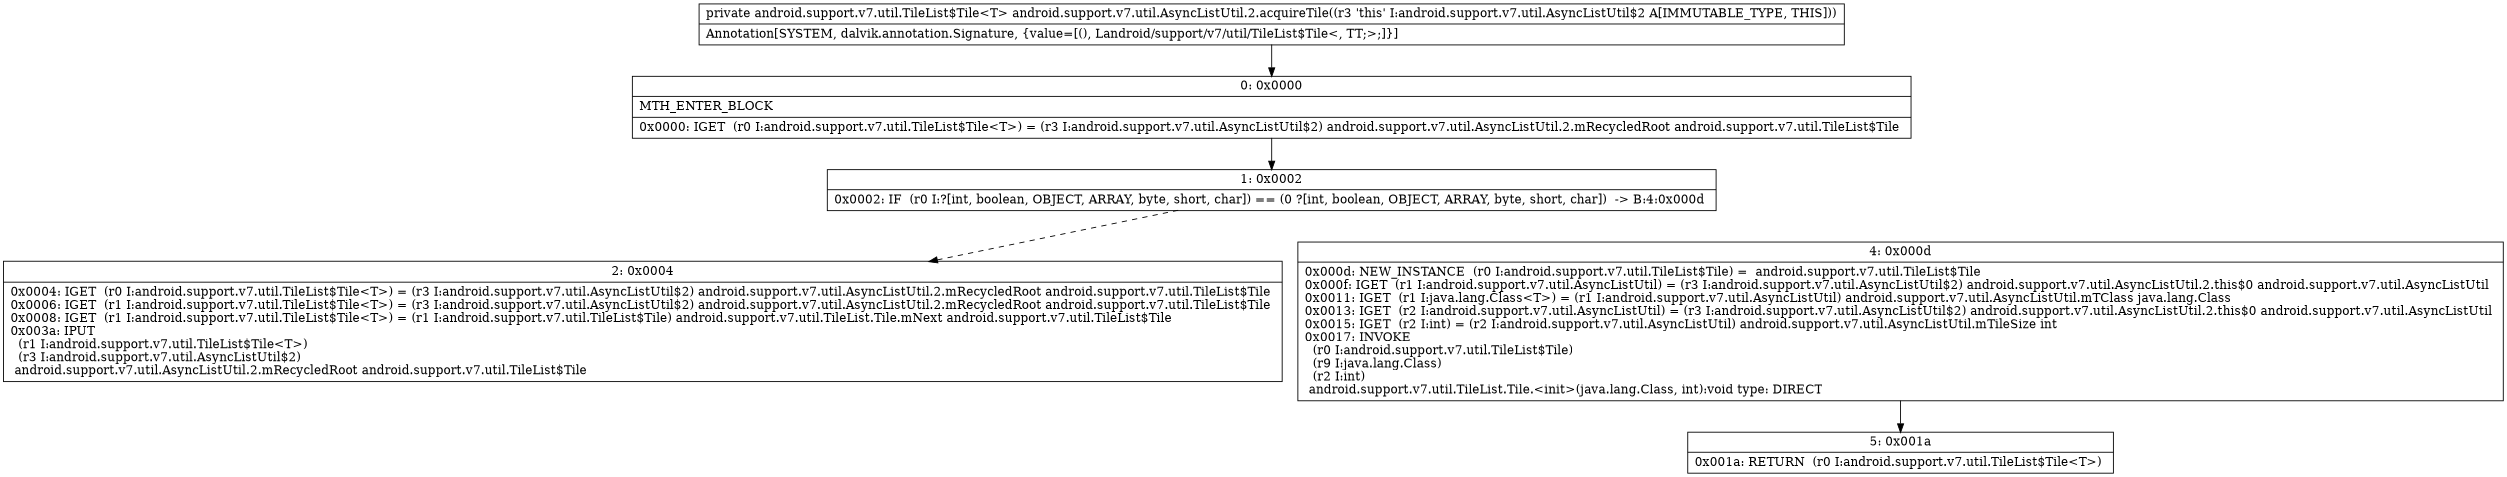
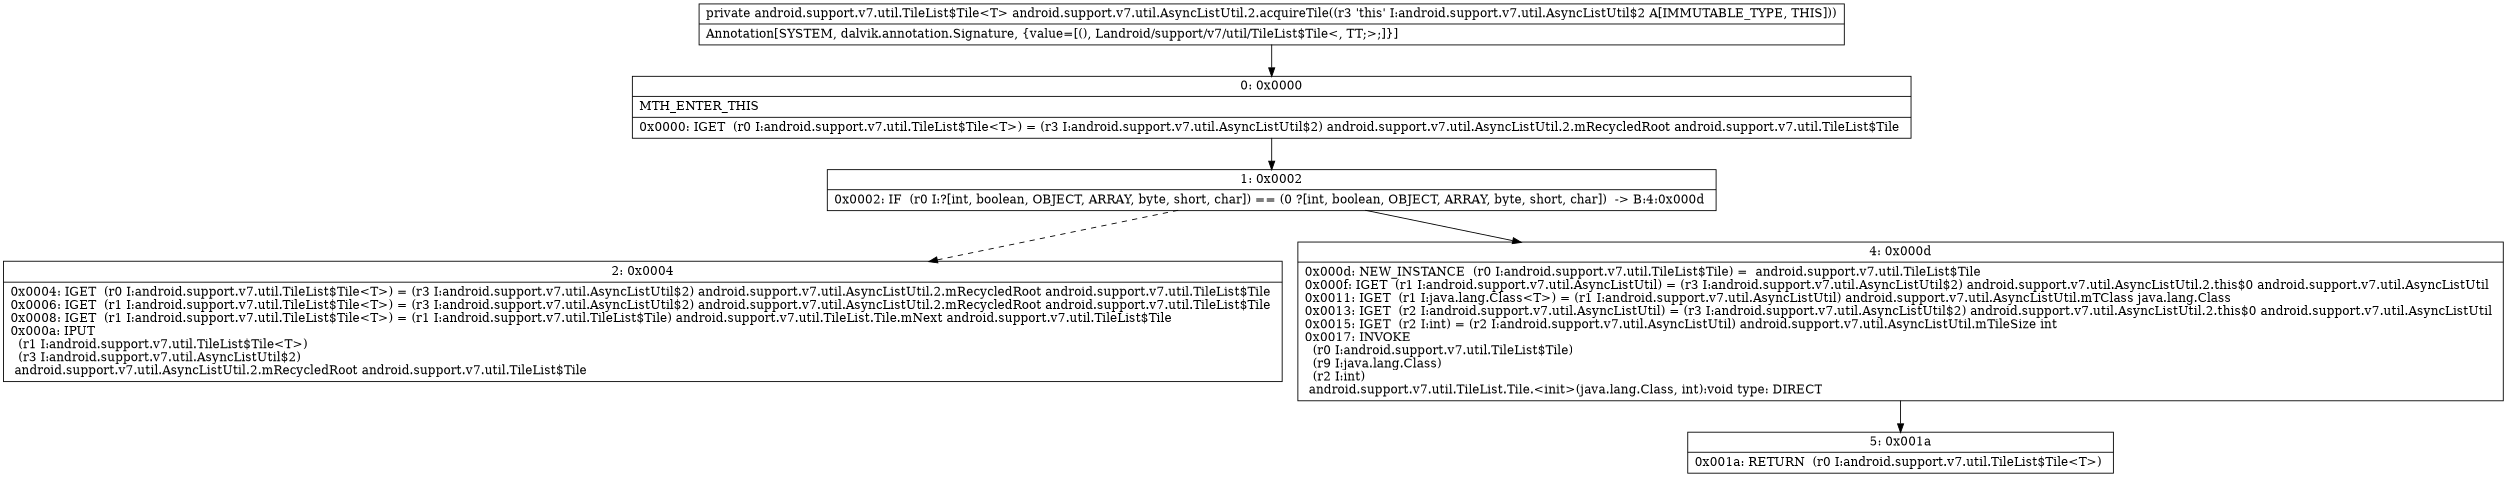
(706, 106) -> (700, 106)
none -> (1439, 225)
(57, 331) -> (57, 331)
